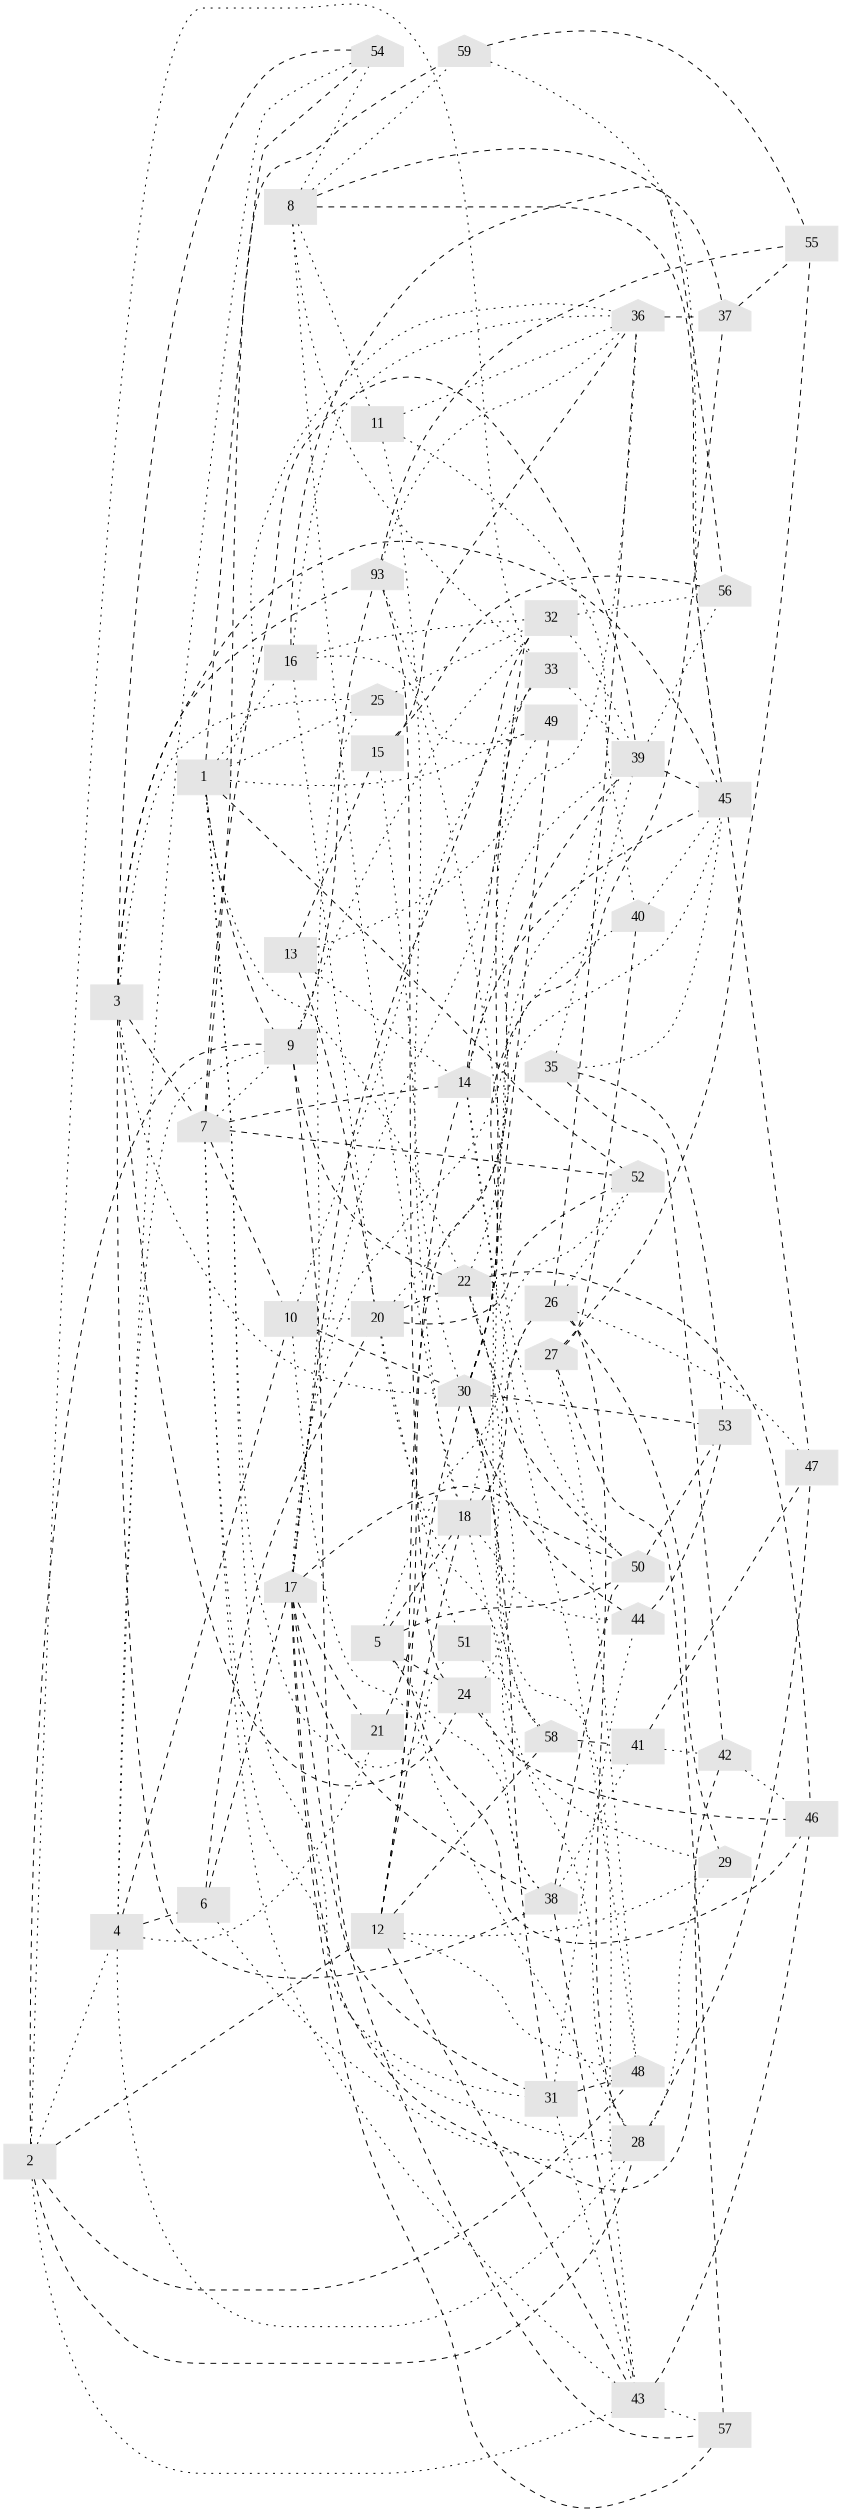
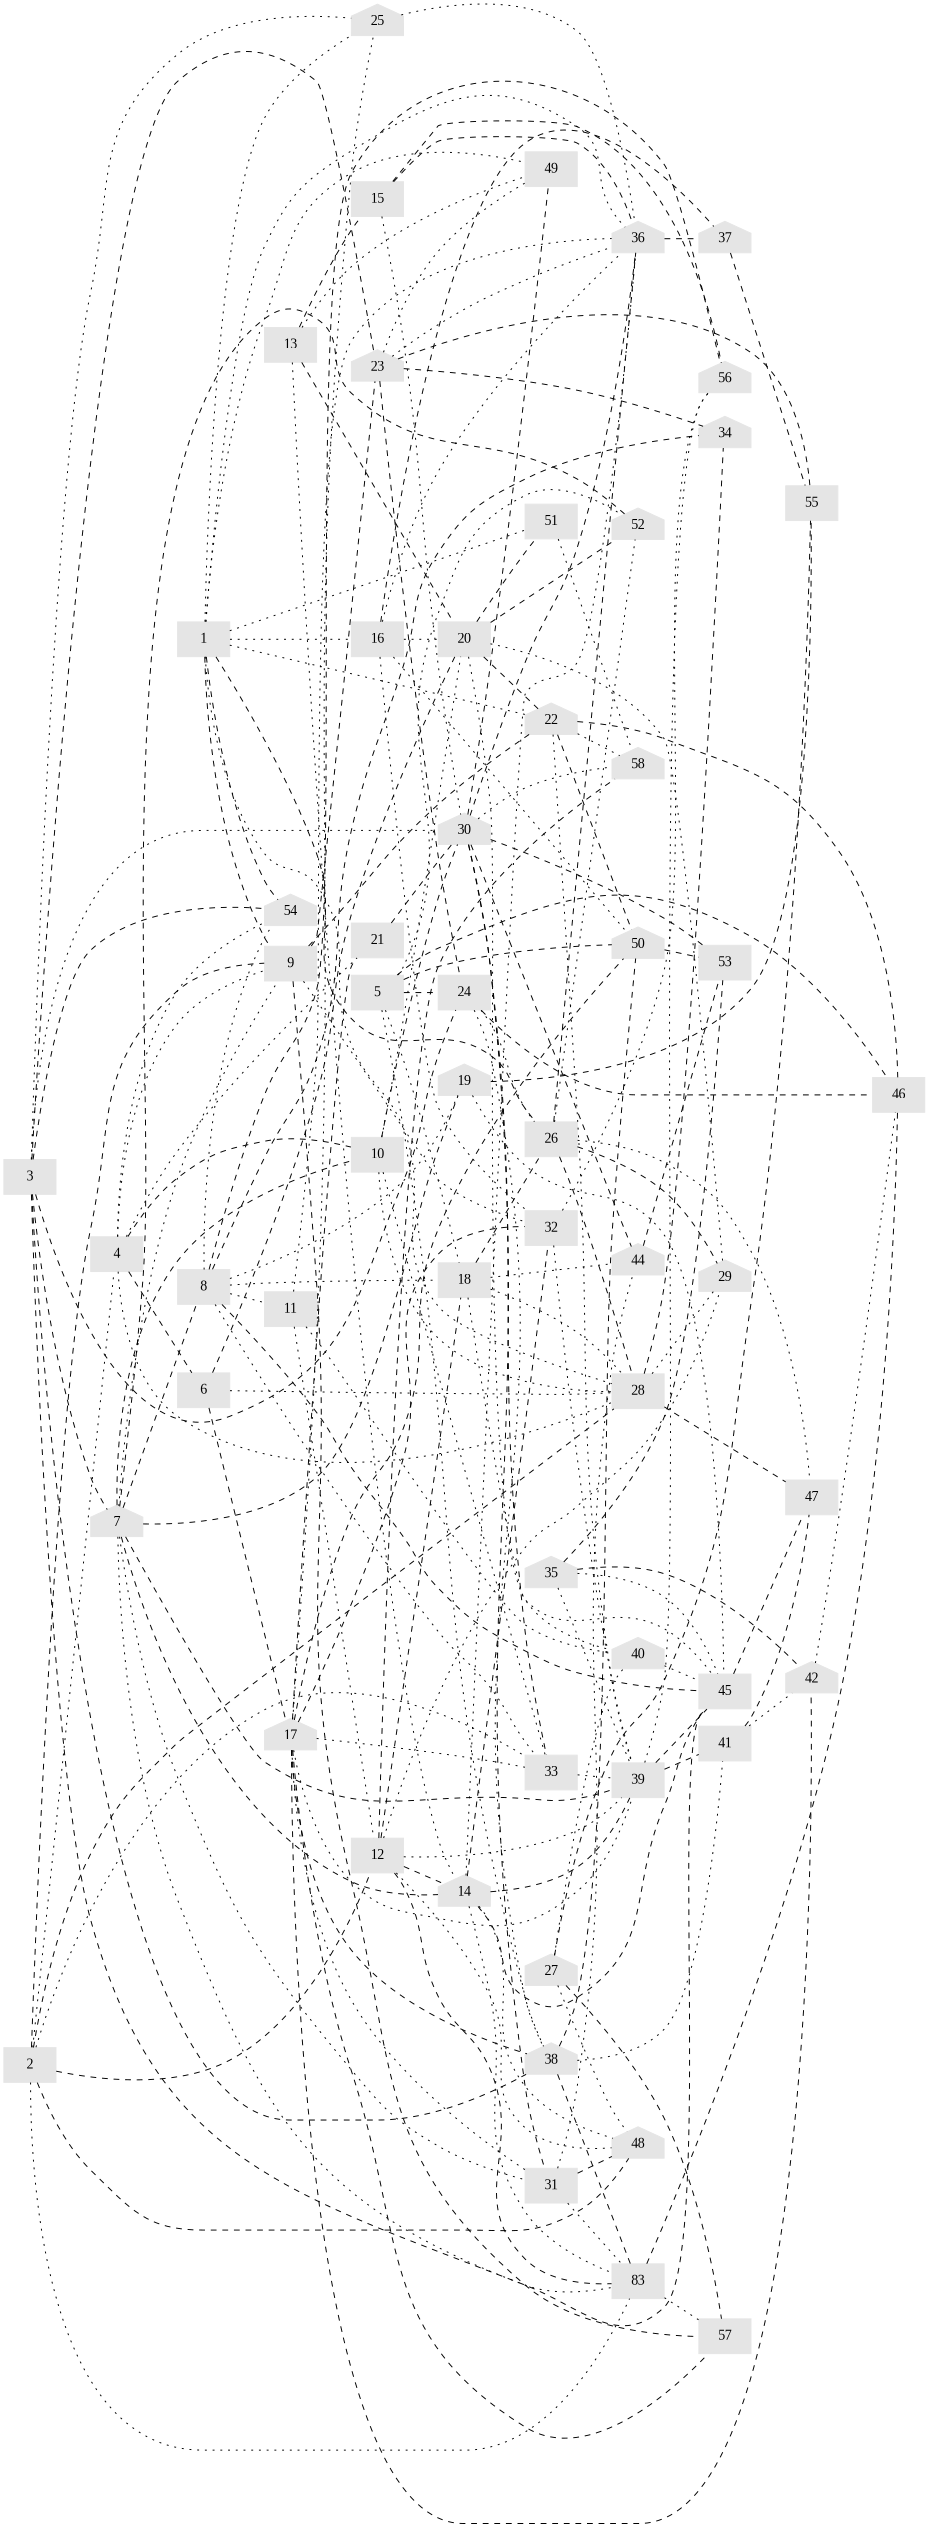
(464, 52) -> (464, 1081)
none -> (725, 434)
(377, 576) -> (377, 367)
(460, 660) -> (584, 39)
(622, 872) -> (579, 542)
(418, 971) -> (336, 1595)
(429, 995) -> (360, 1026)
(611, 1141) -> (579, 1809)
(437, 1261) -> (519, 1848)
none -> (156, 1416)
(413, 1483) -> (508, 576)
(421, 1581) -> (426, 1135)
(595, 1742) -> (682, 1762)
none -> (583, 1863)
(331, 1876) -> (348, 1994)
(638, 2400) -> (638, 2281)
